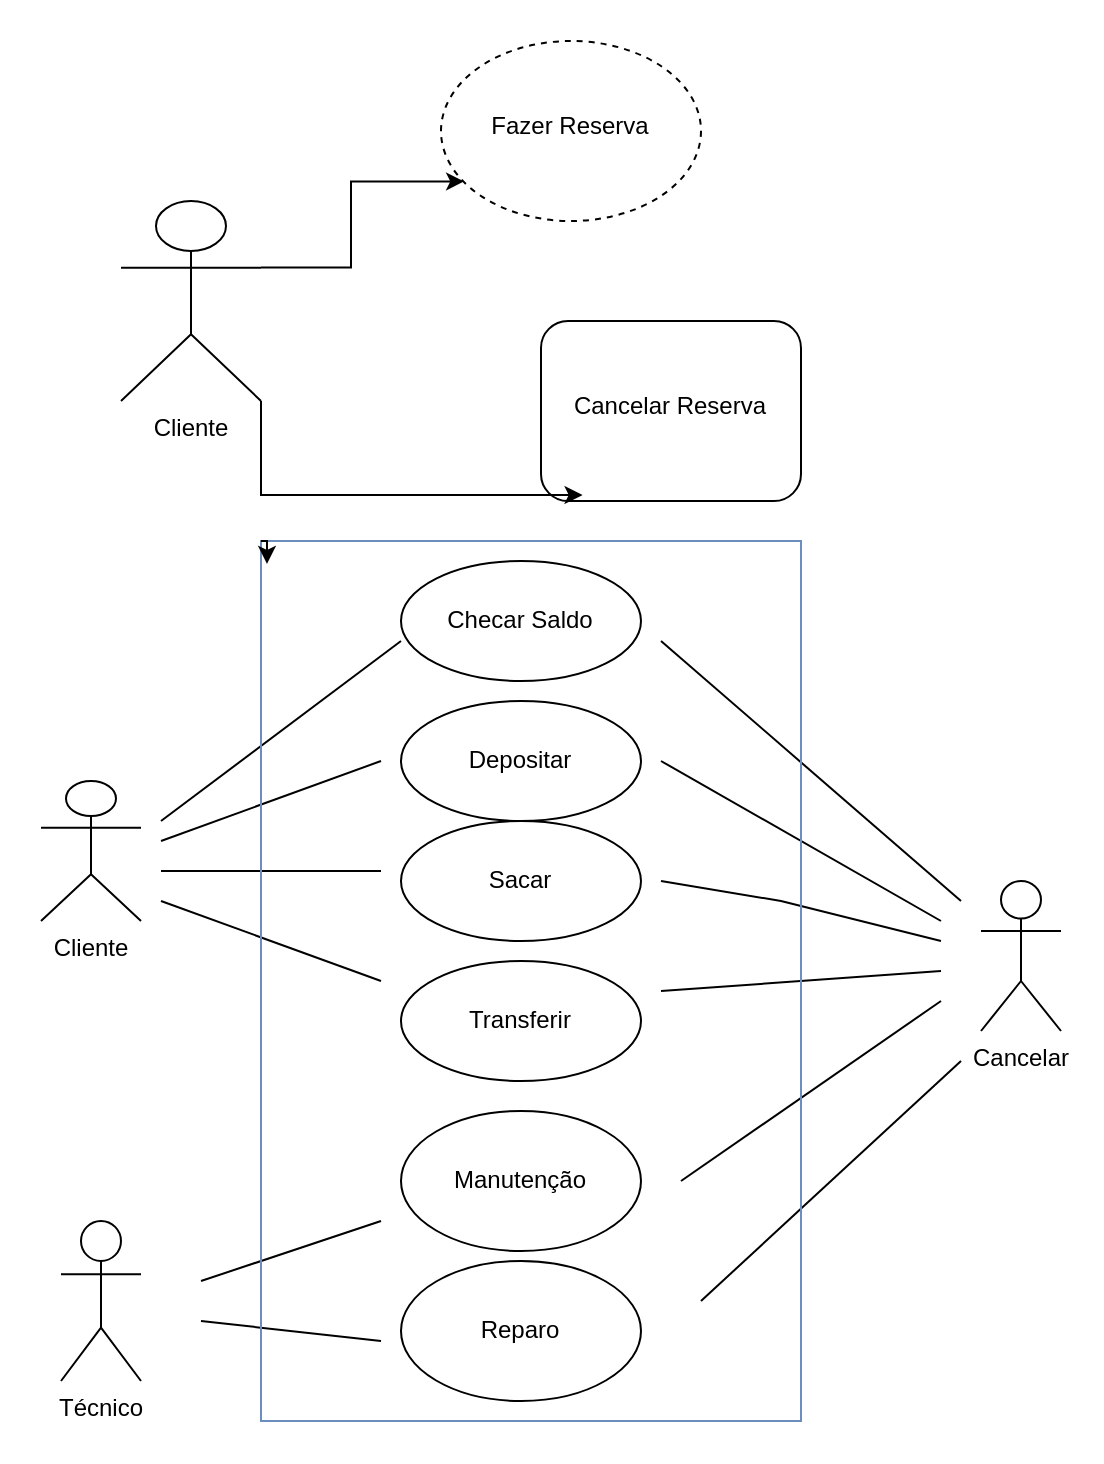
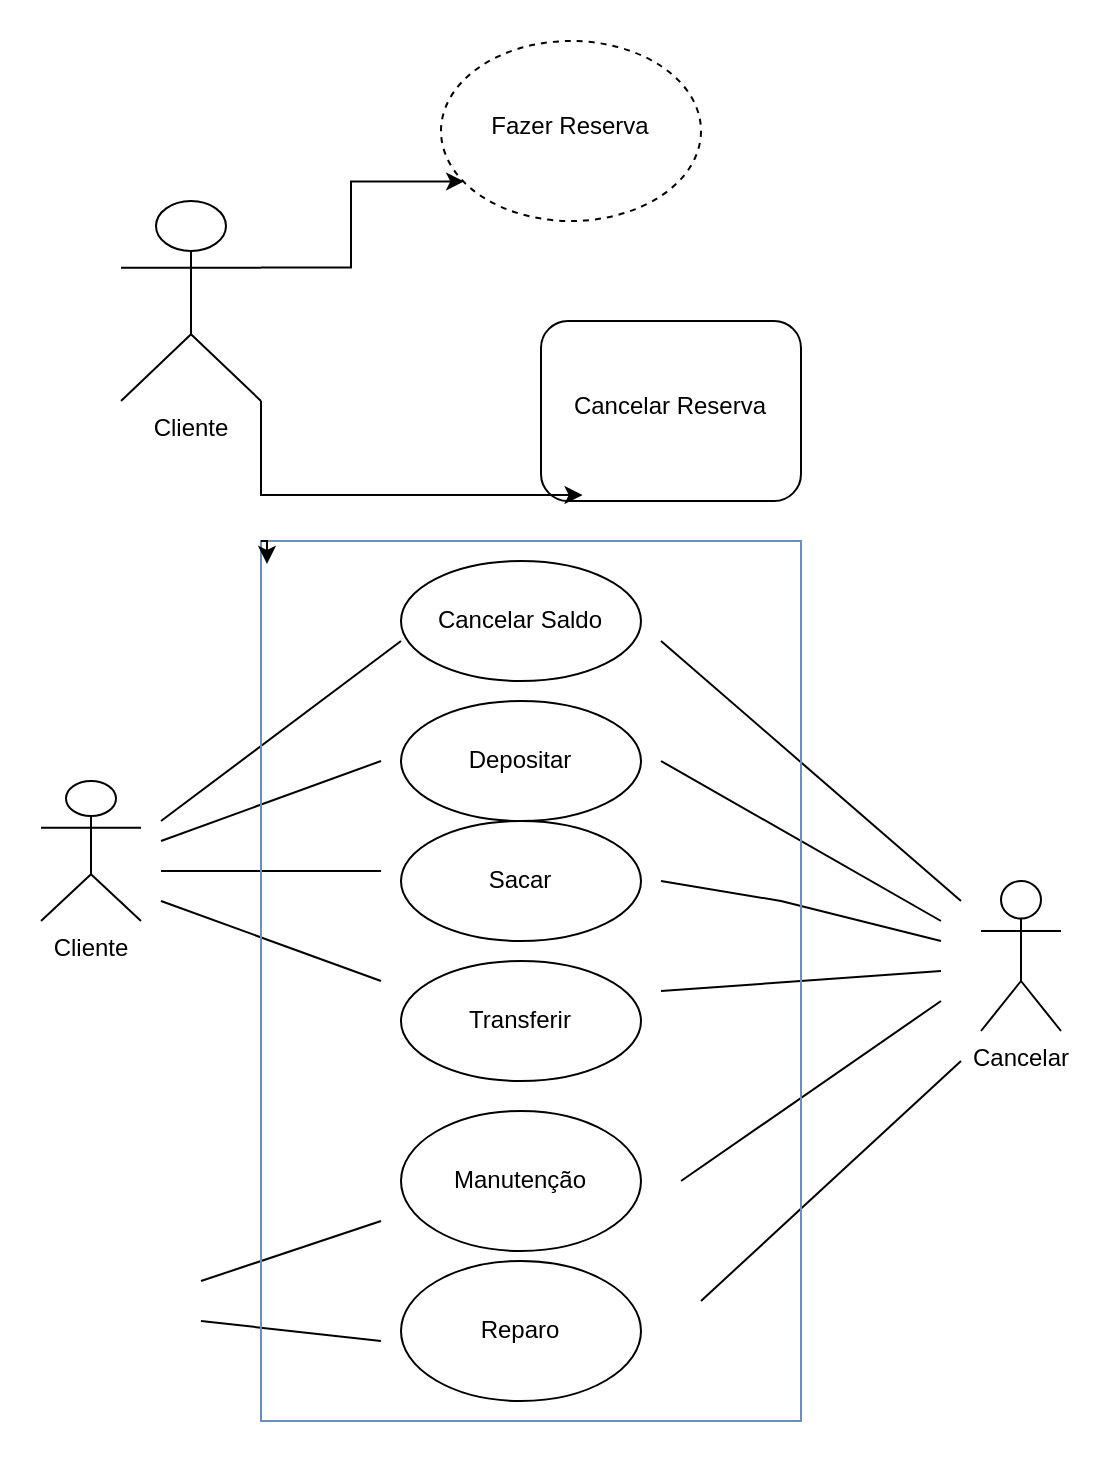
(521, 621) -> (521, 621)
(101, 1301) -> none
